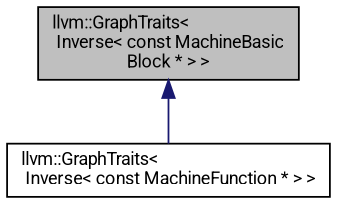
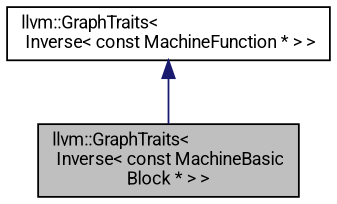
(168, 121) -> (168, 101)
